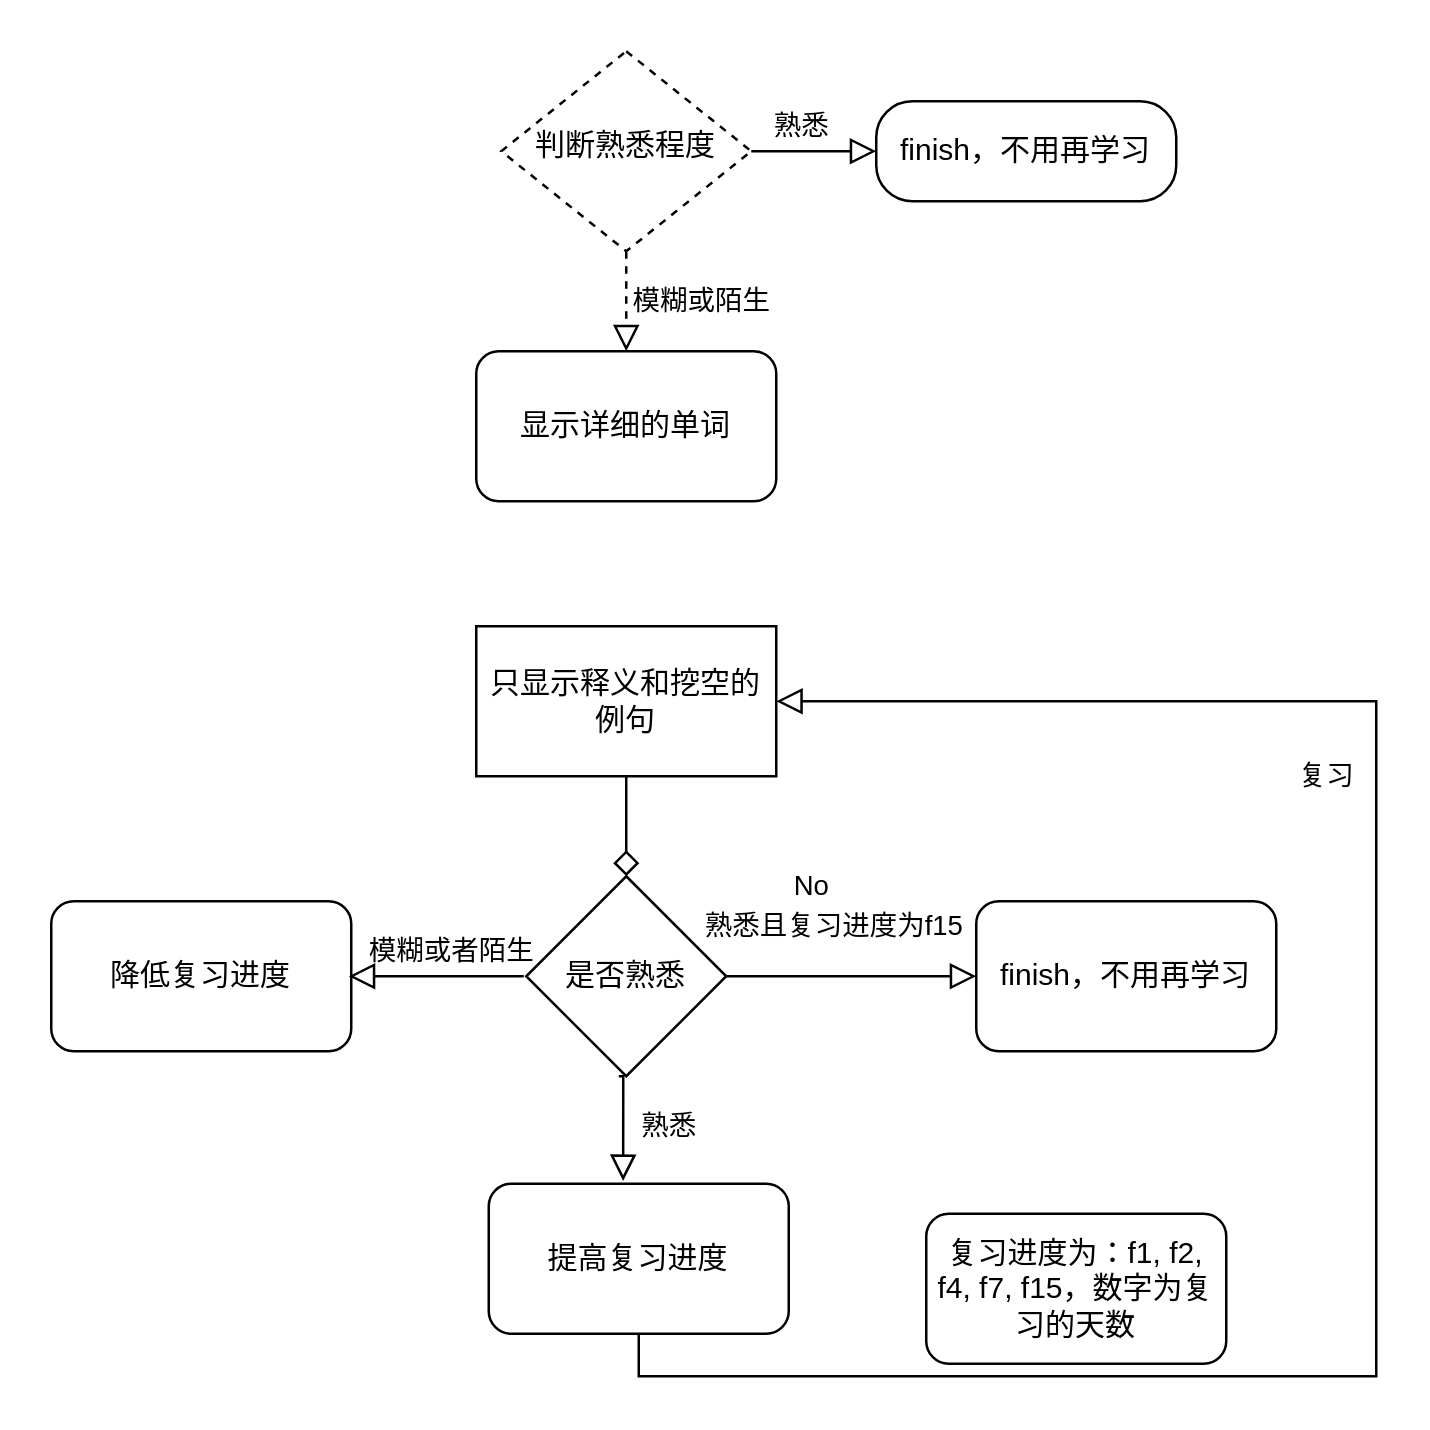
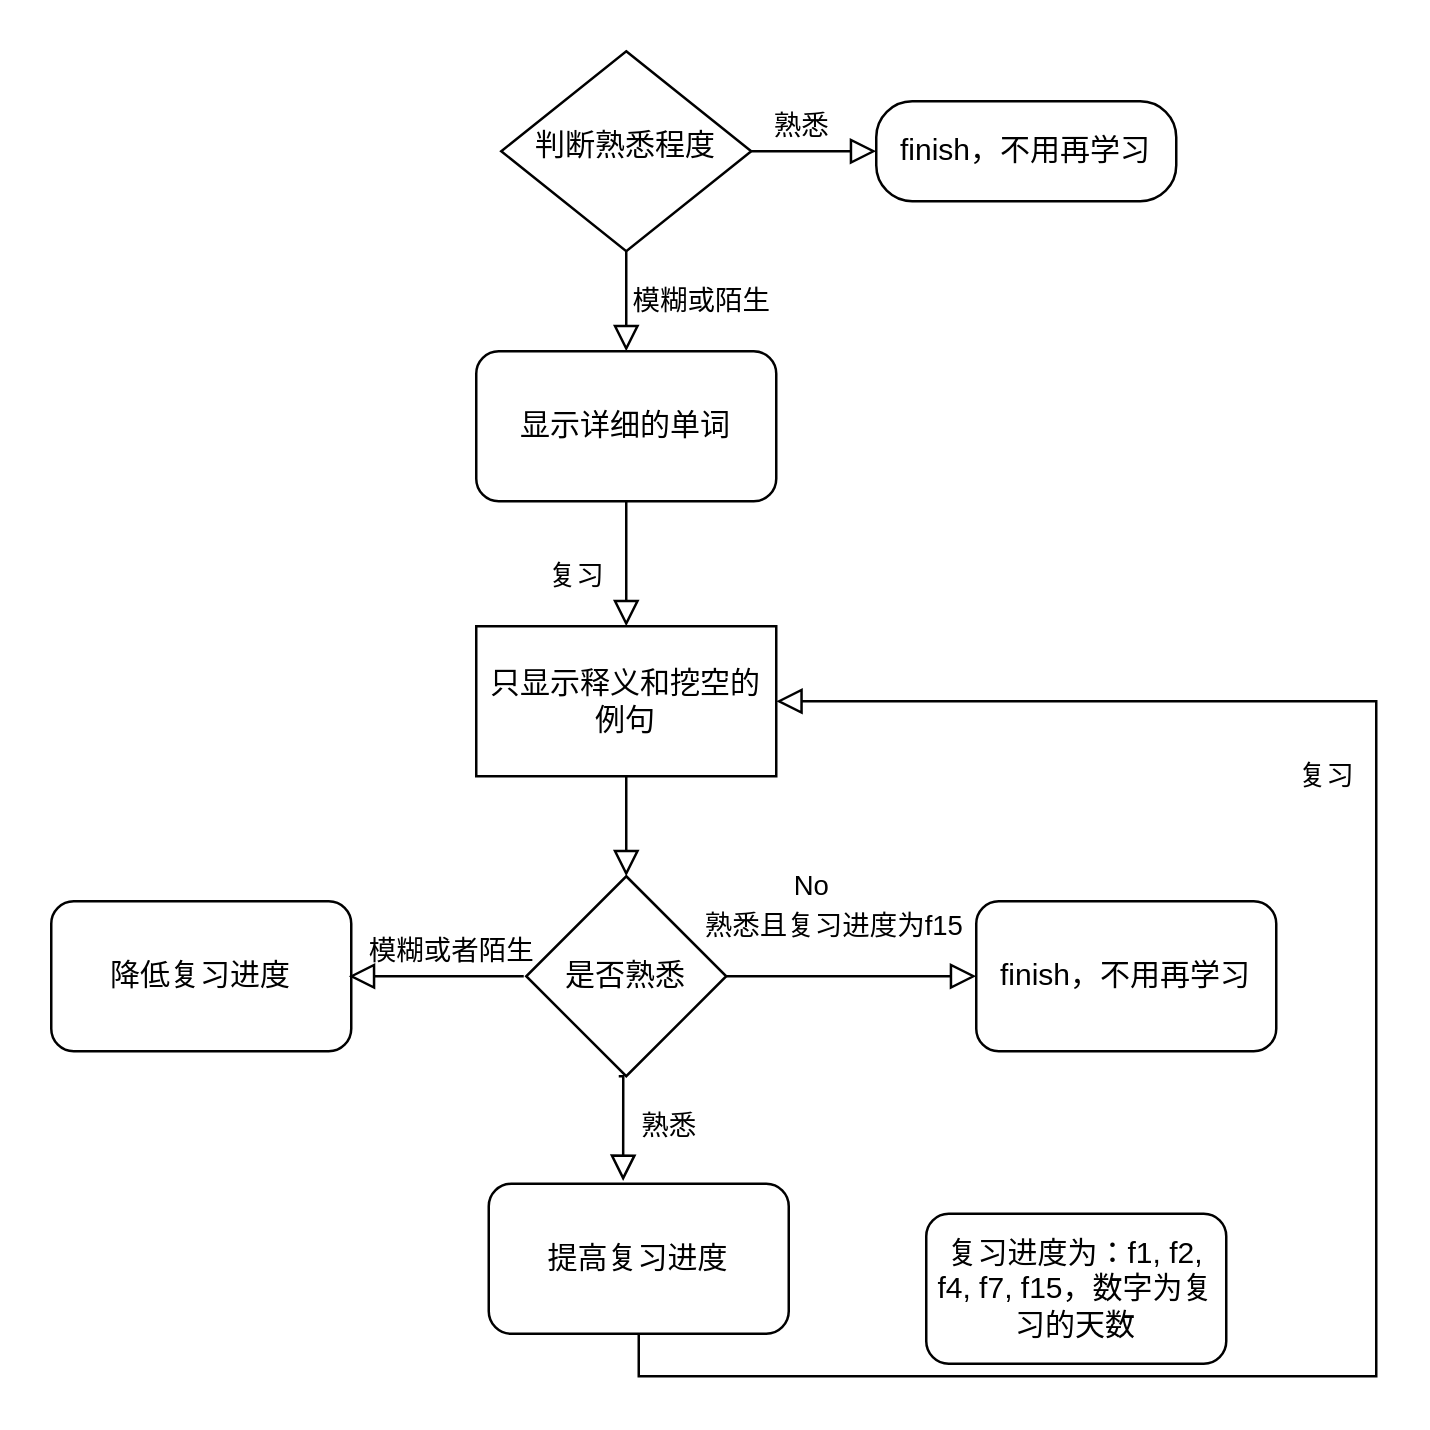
(626, 151) -> (626, 151)
(626, 289) -> (626, 289)
none -> (626, 551)
(626, 850) -> (626, 849)
